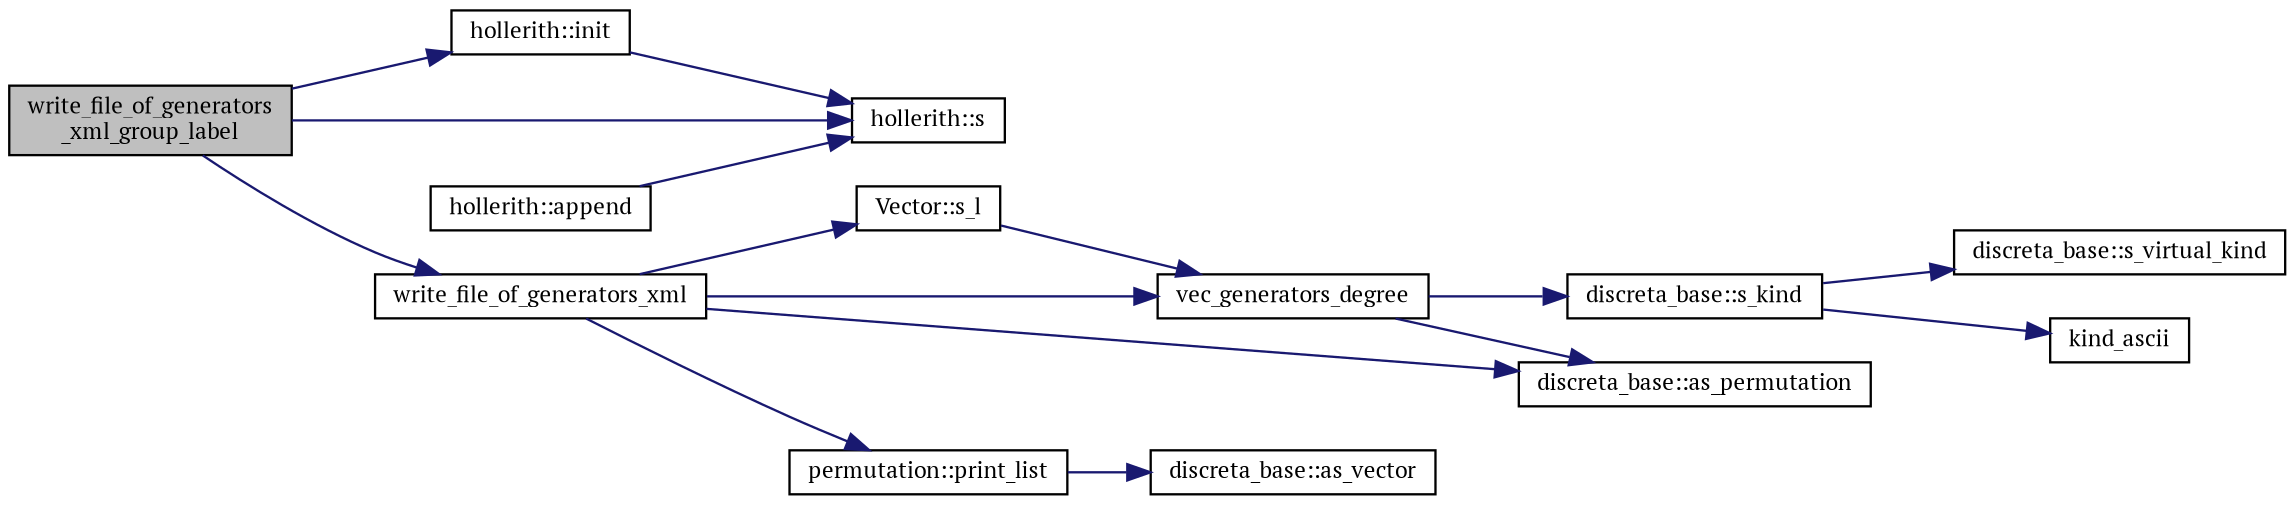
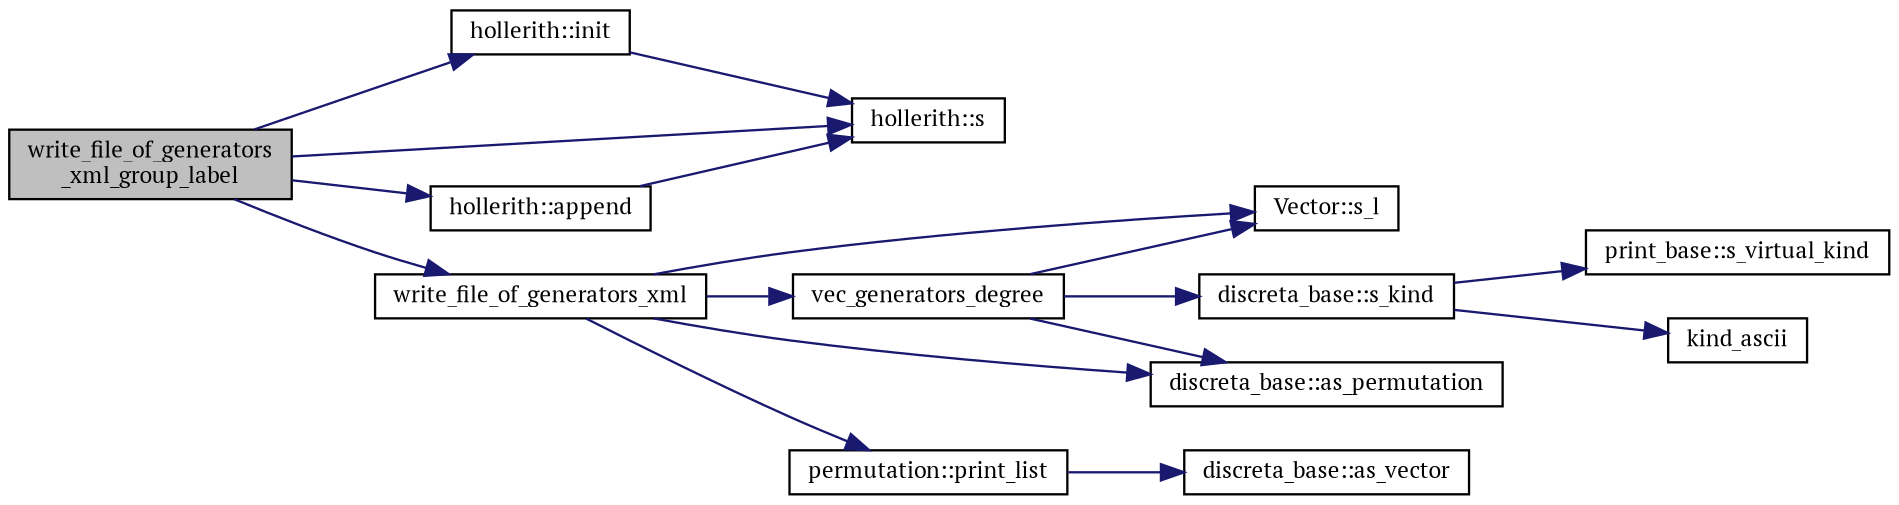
none -> (349, 187)
(1089, 247) -> (1131, 252)
(2120, 252) -> (1738, 252)
